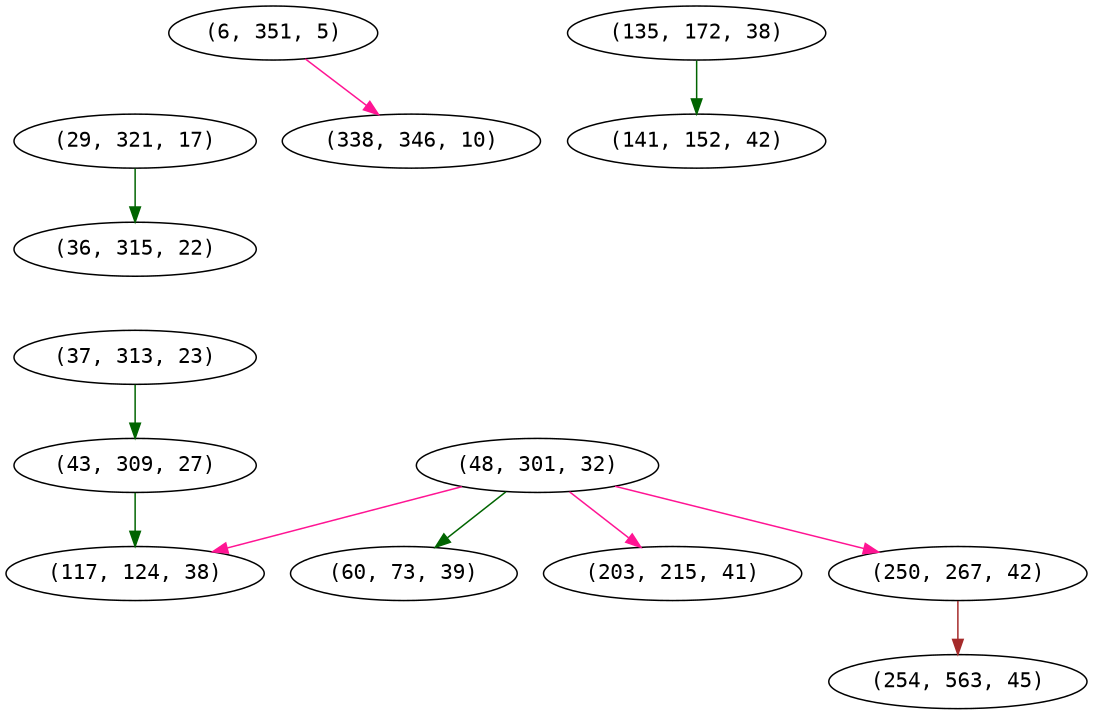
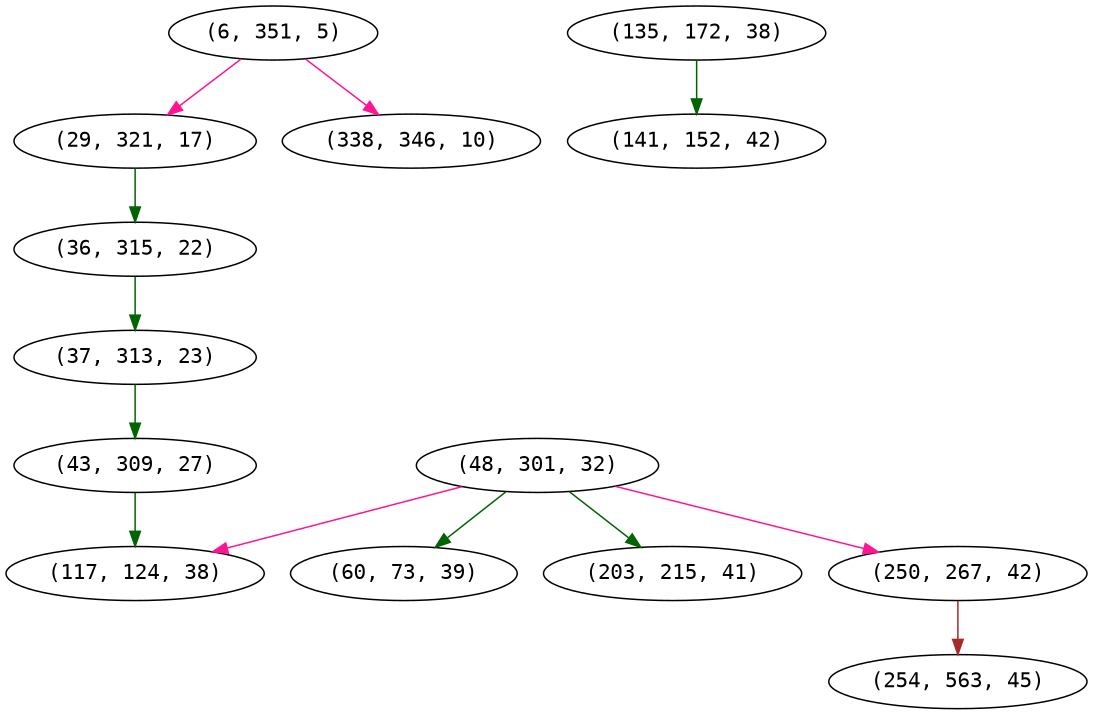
none -> (210, 82)
none -> (135, 296)
(599, 515) -> (599, 515)
